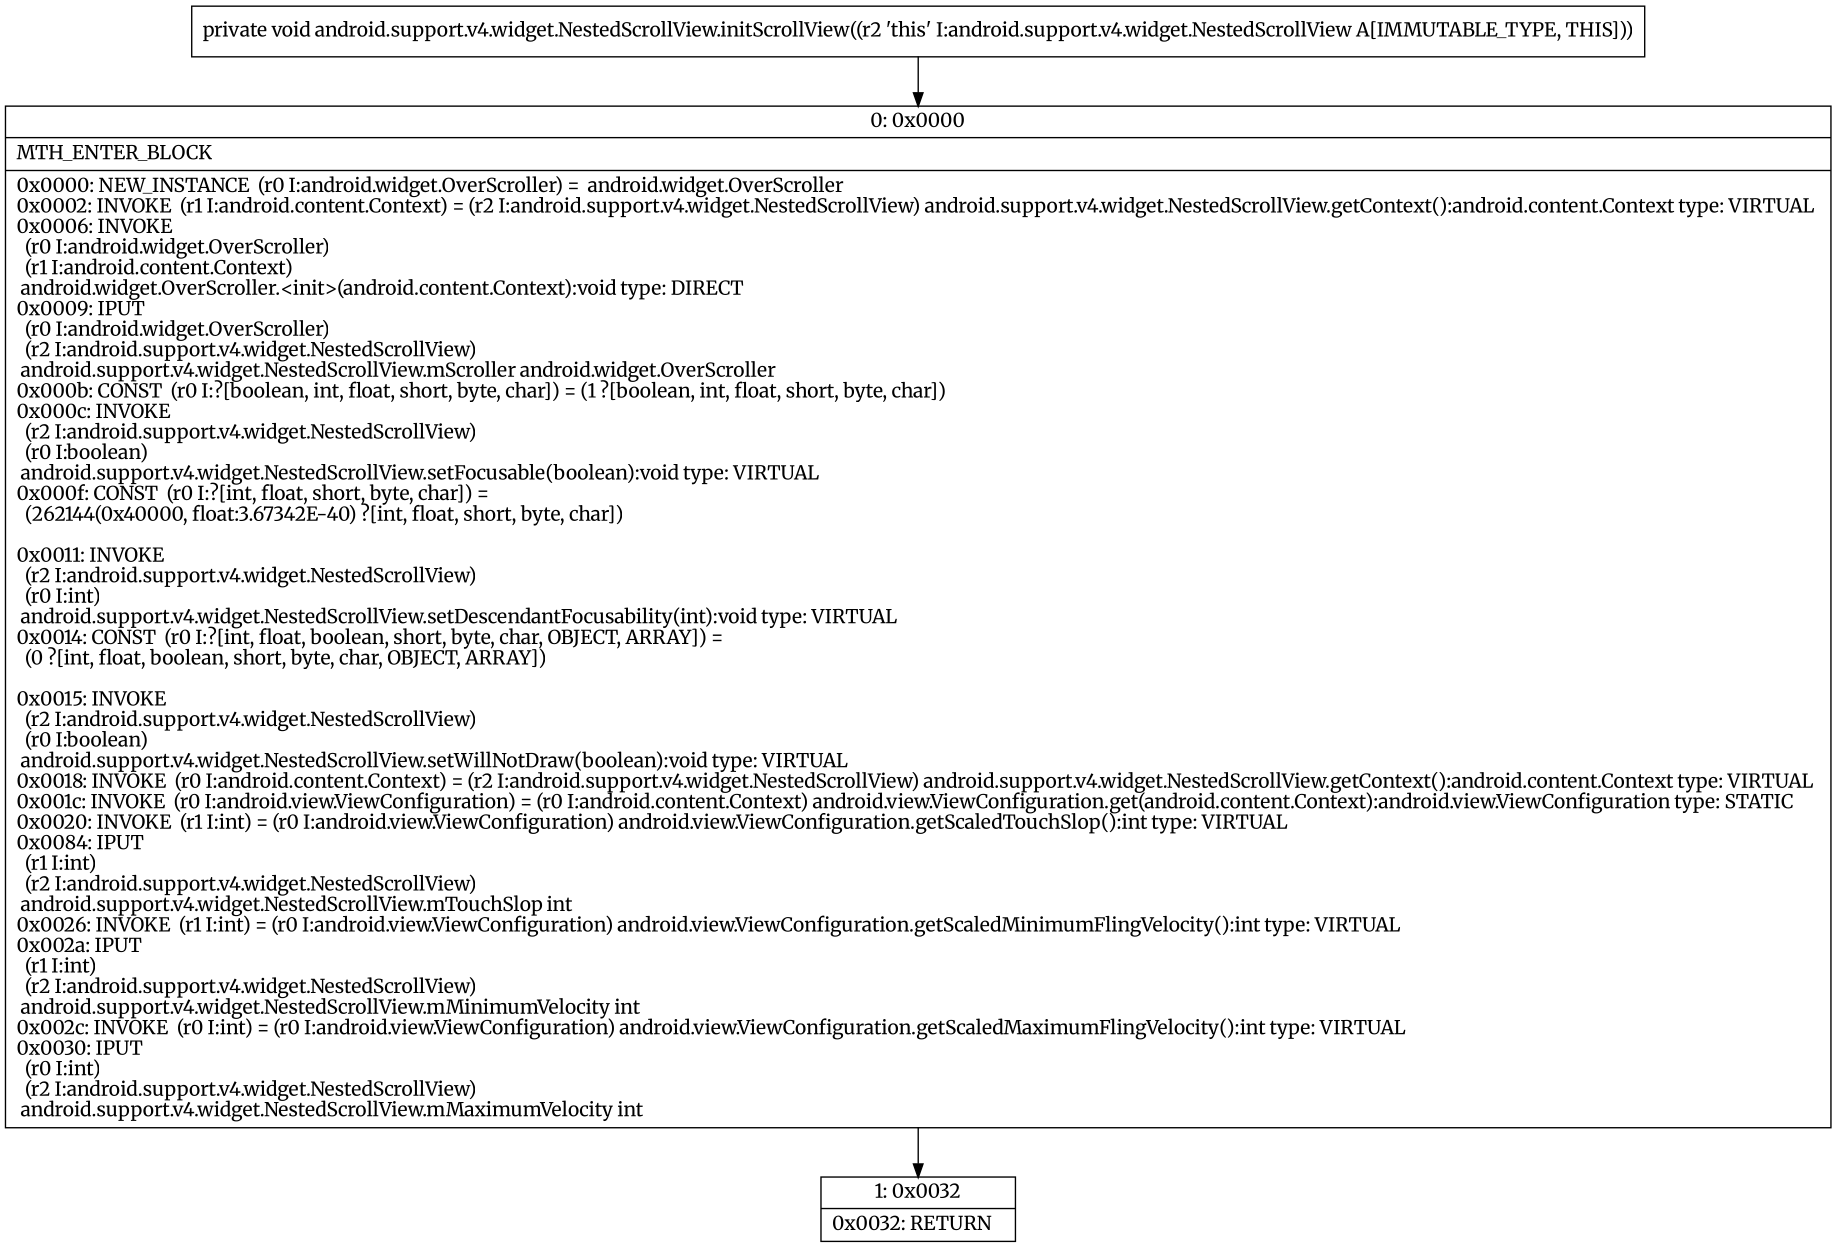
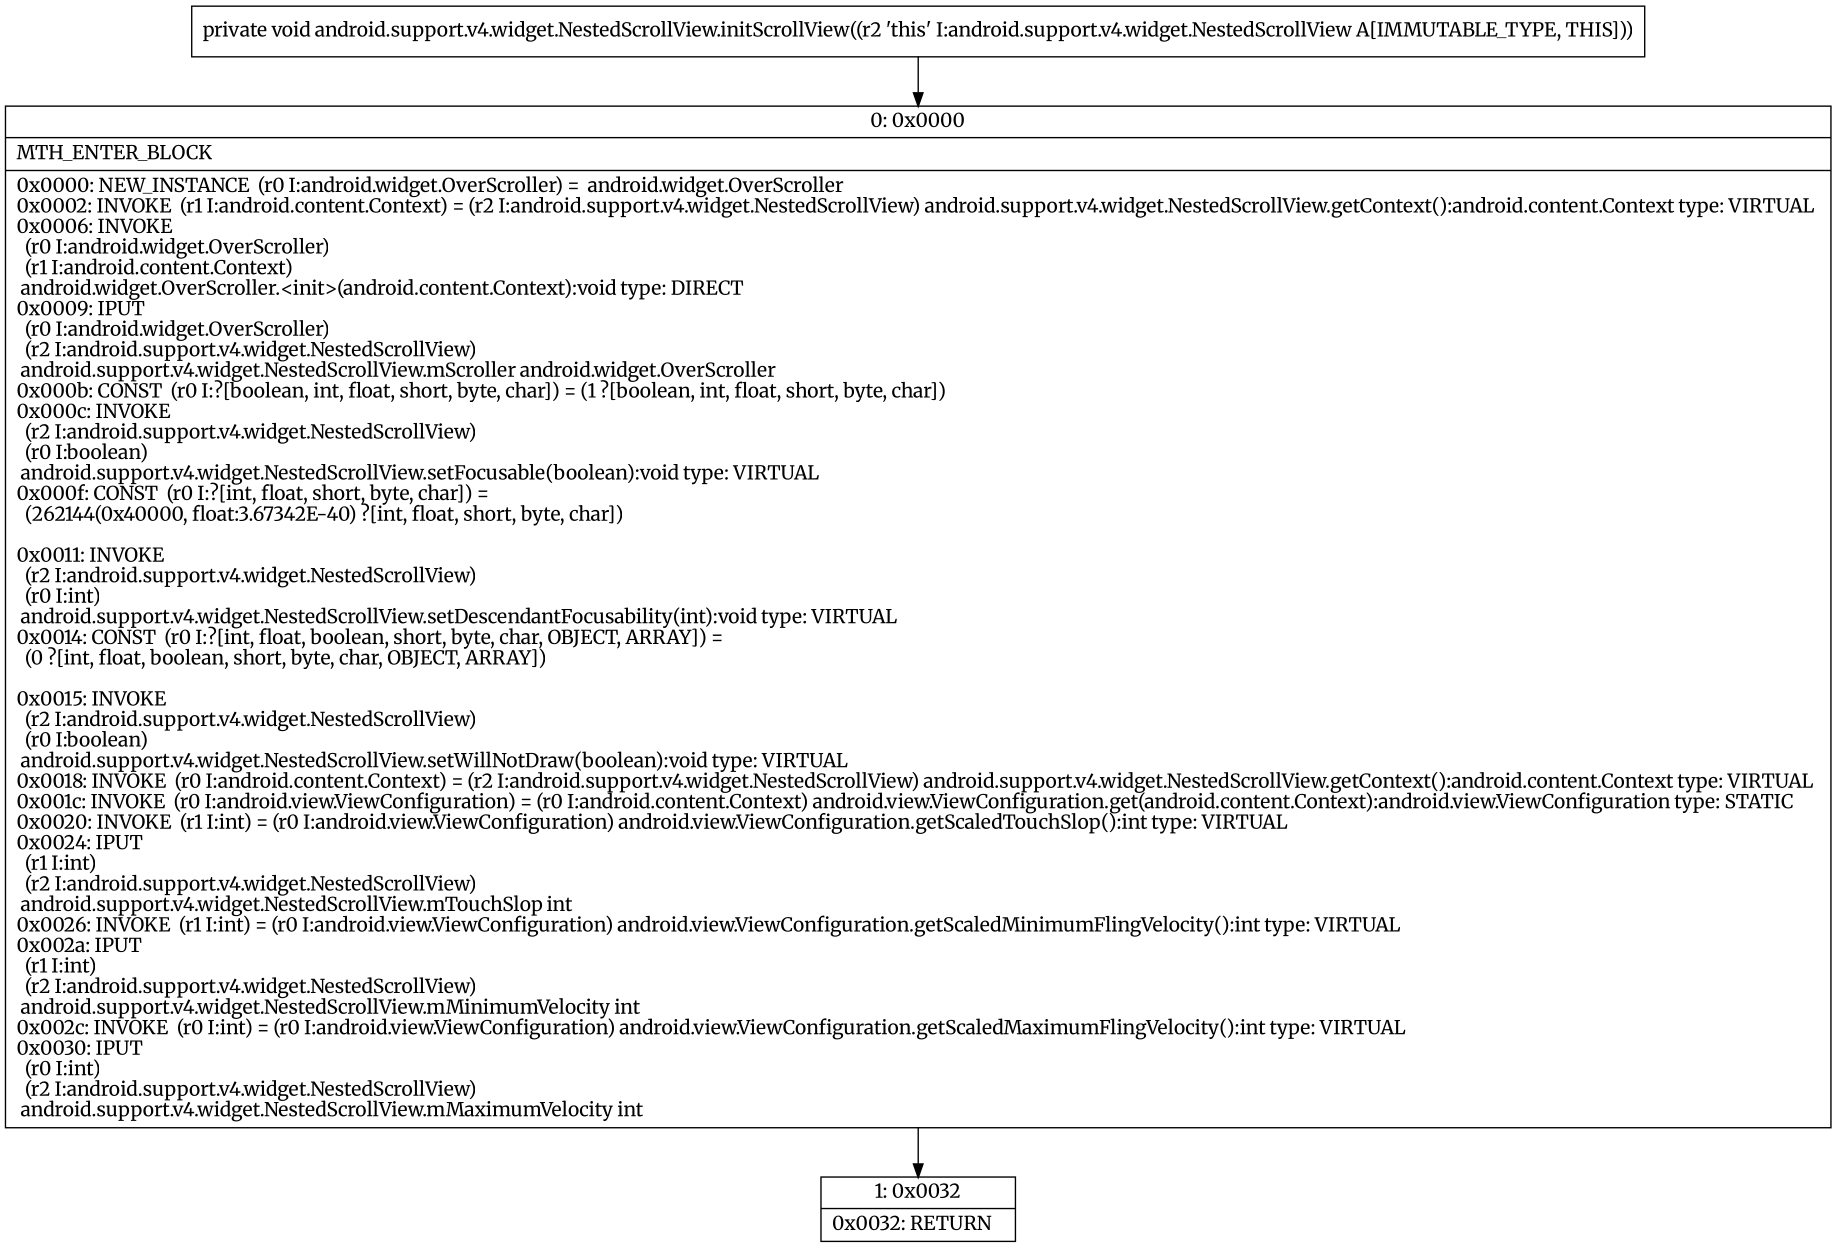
(85, 844) -> (84, 844)
